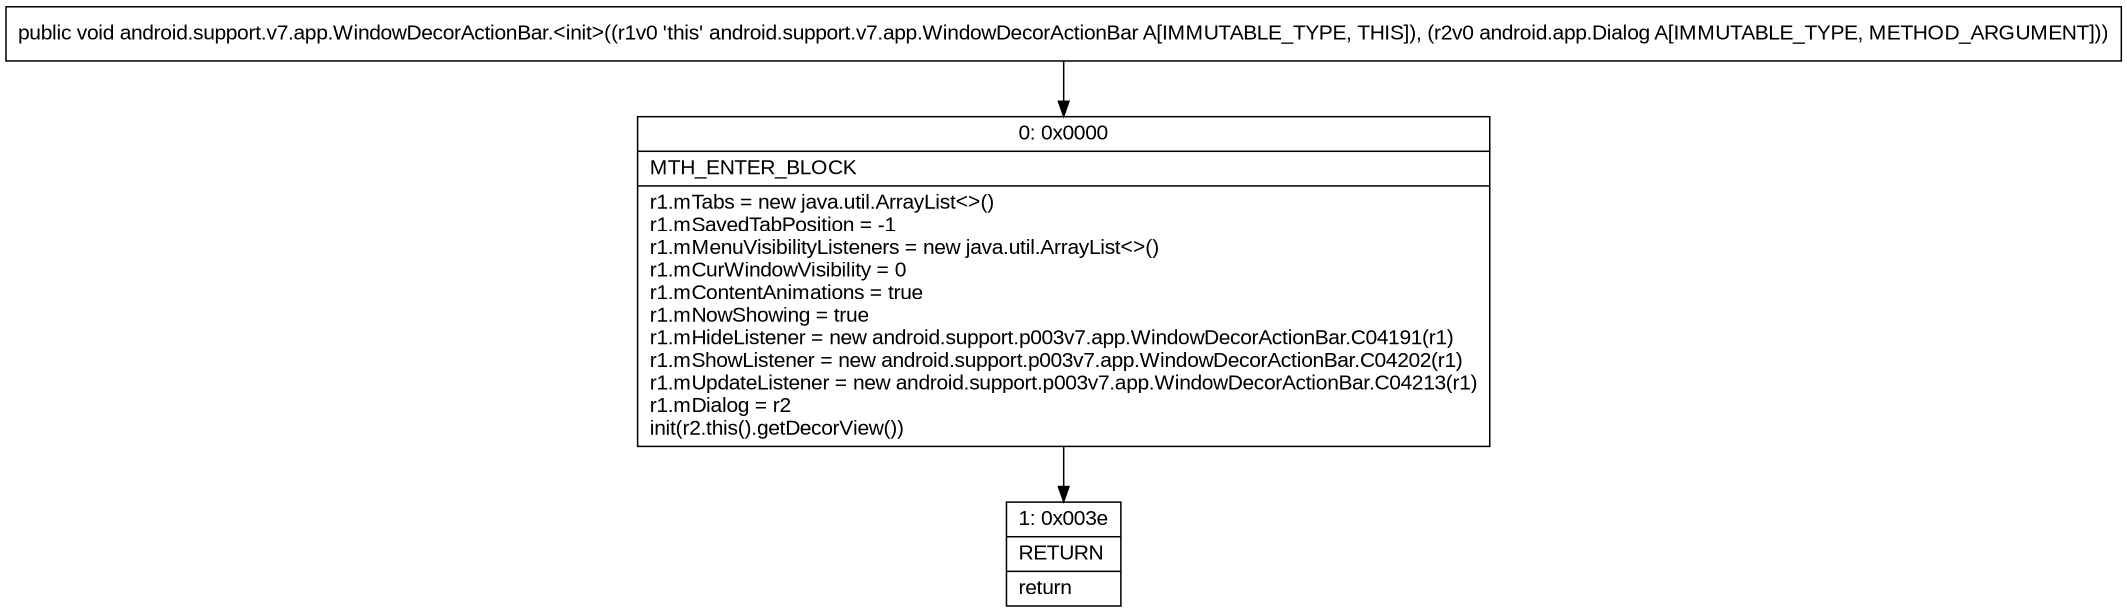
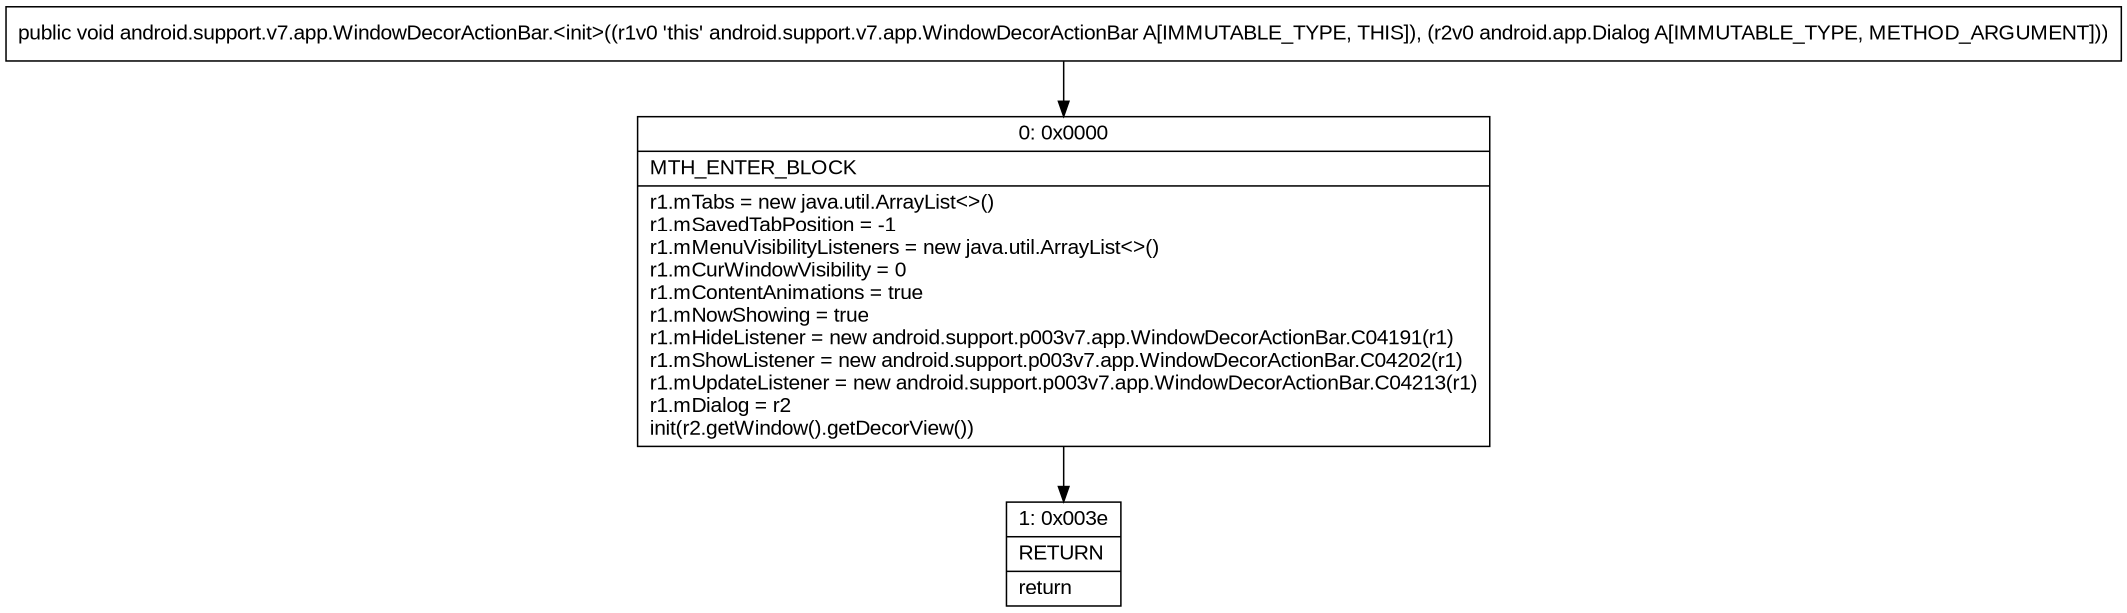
(777, 428) -> (812, 428)
